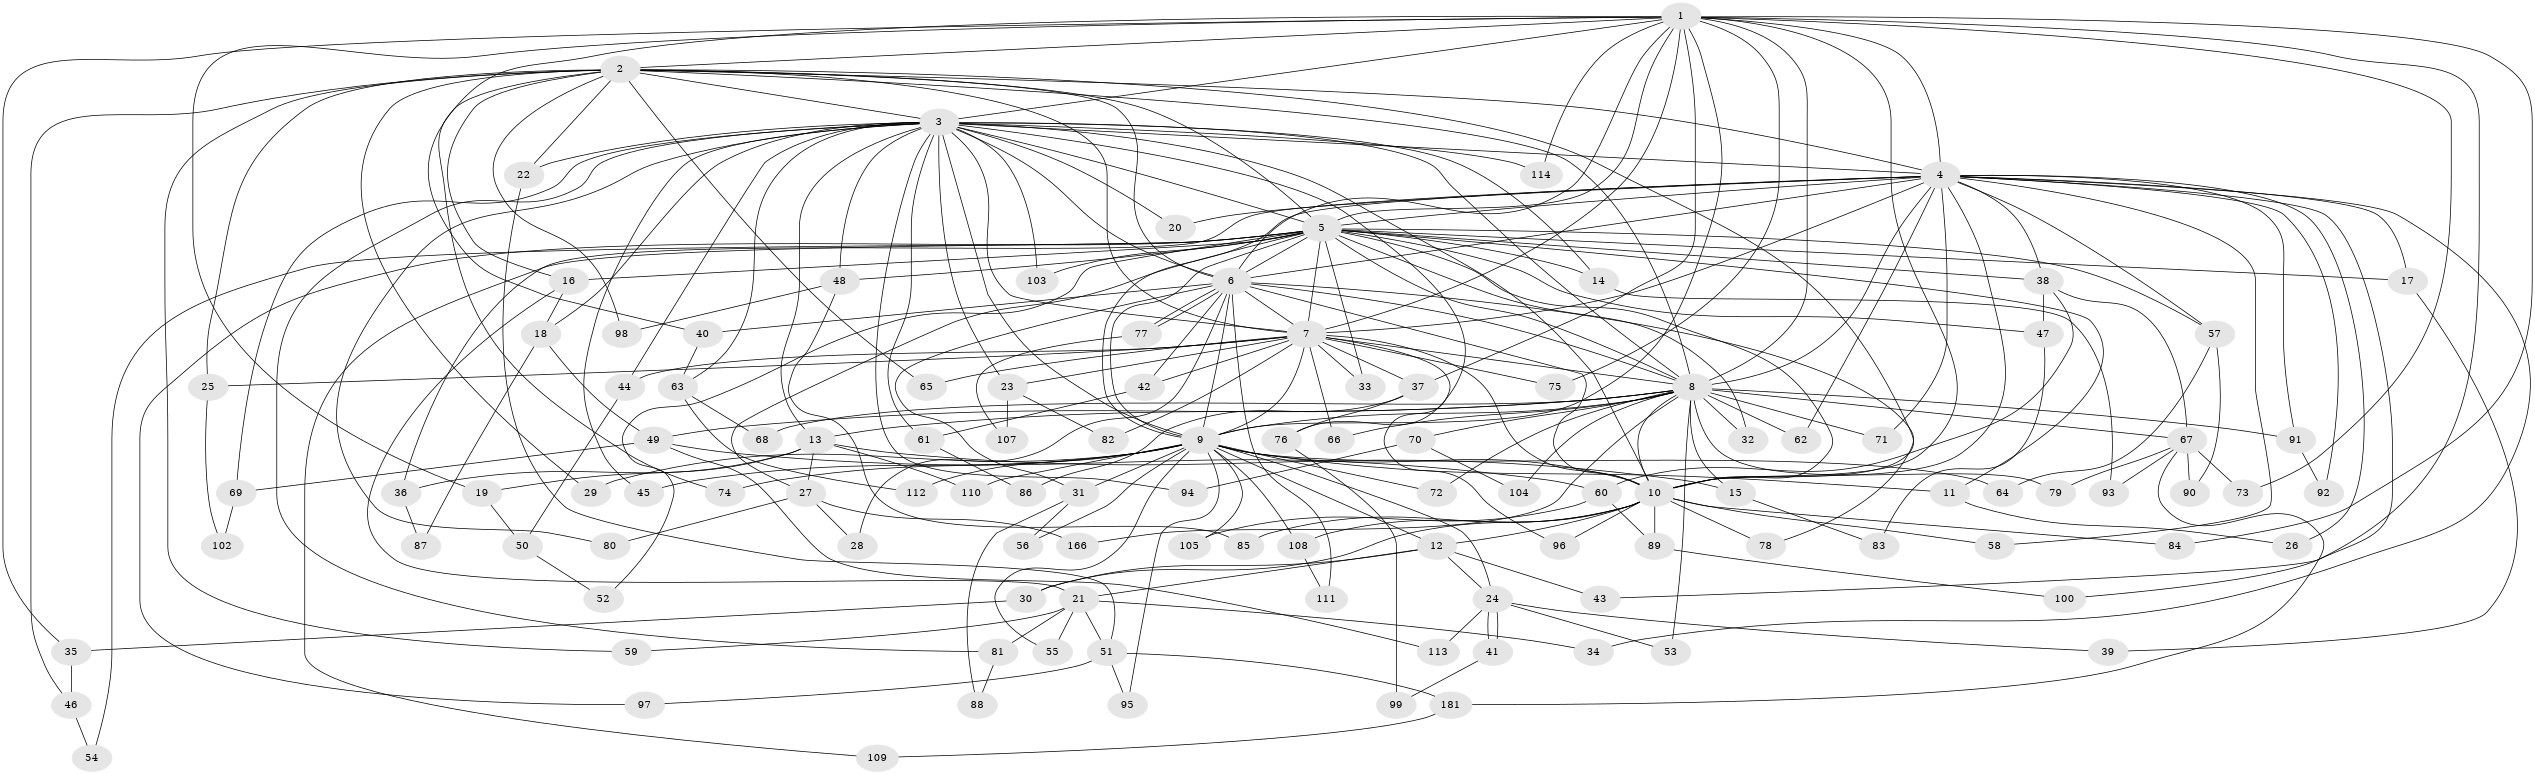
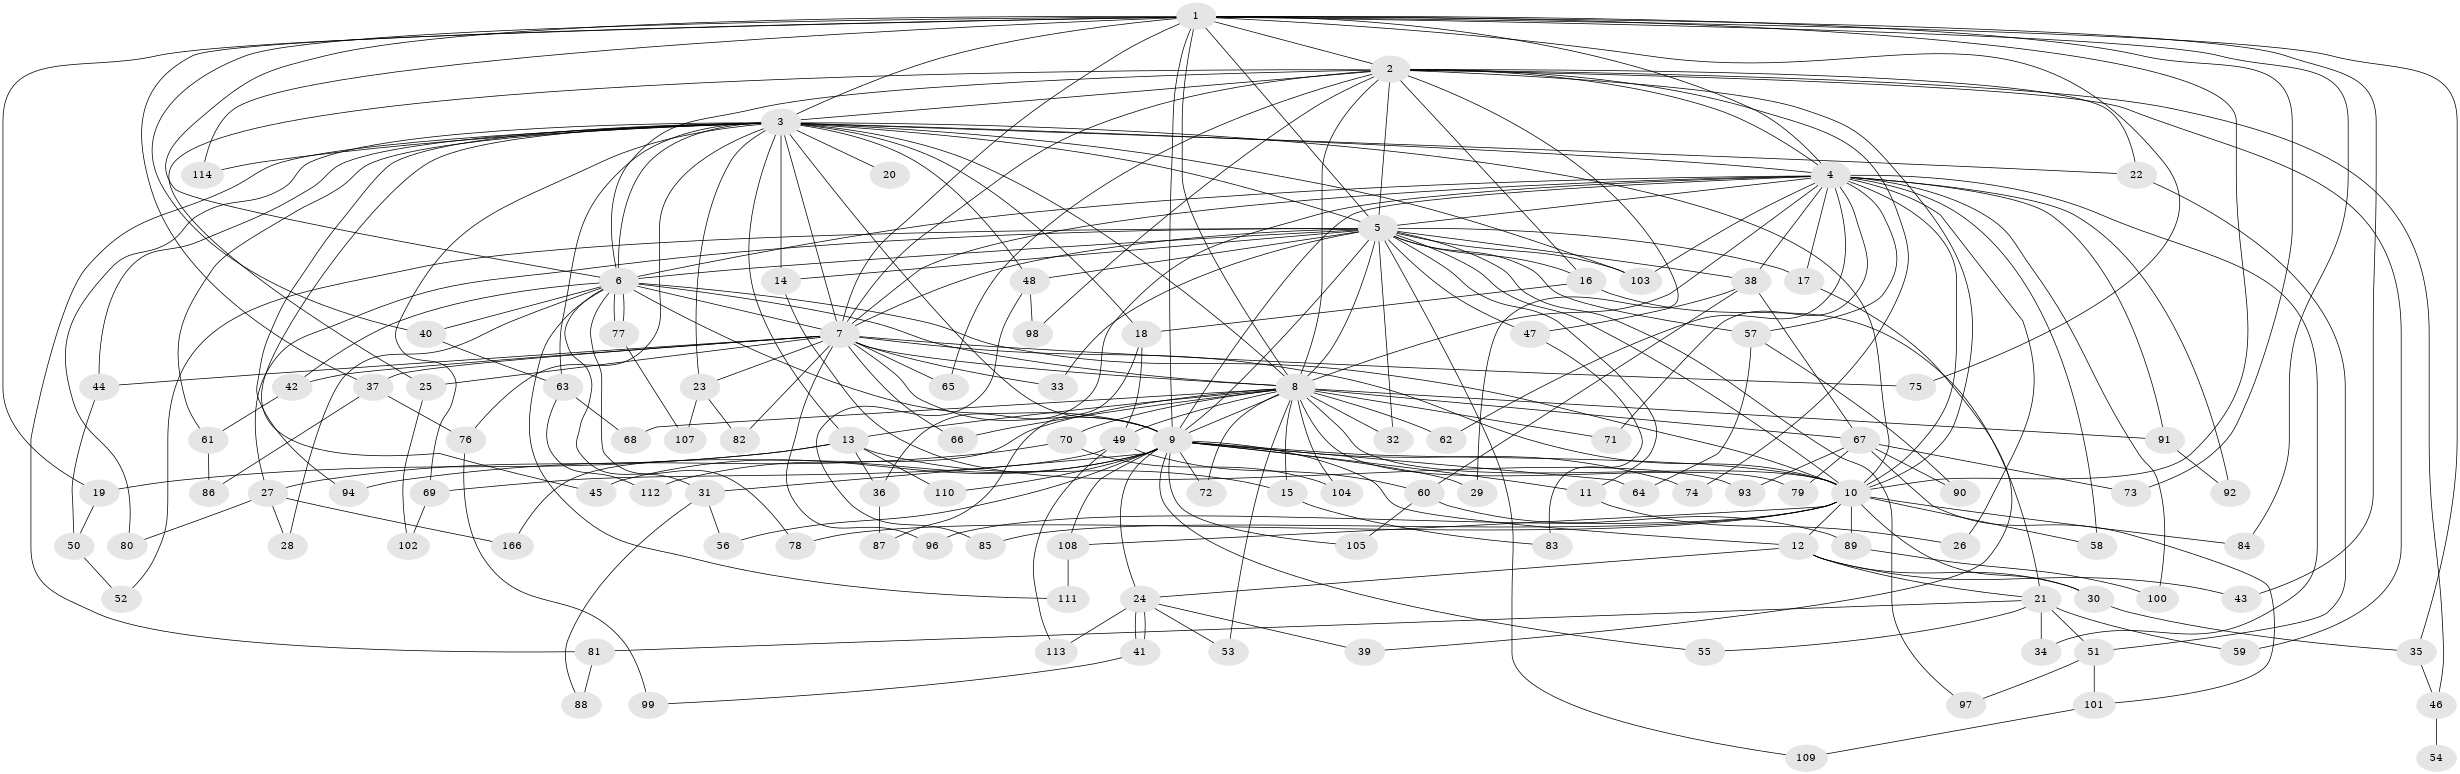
(1557, 192) -> (1733, 224)
(429, 256) -> none
(1128, 705) -> none
(1451, 705) -> (2094, 705)
